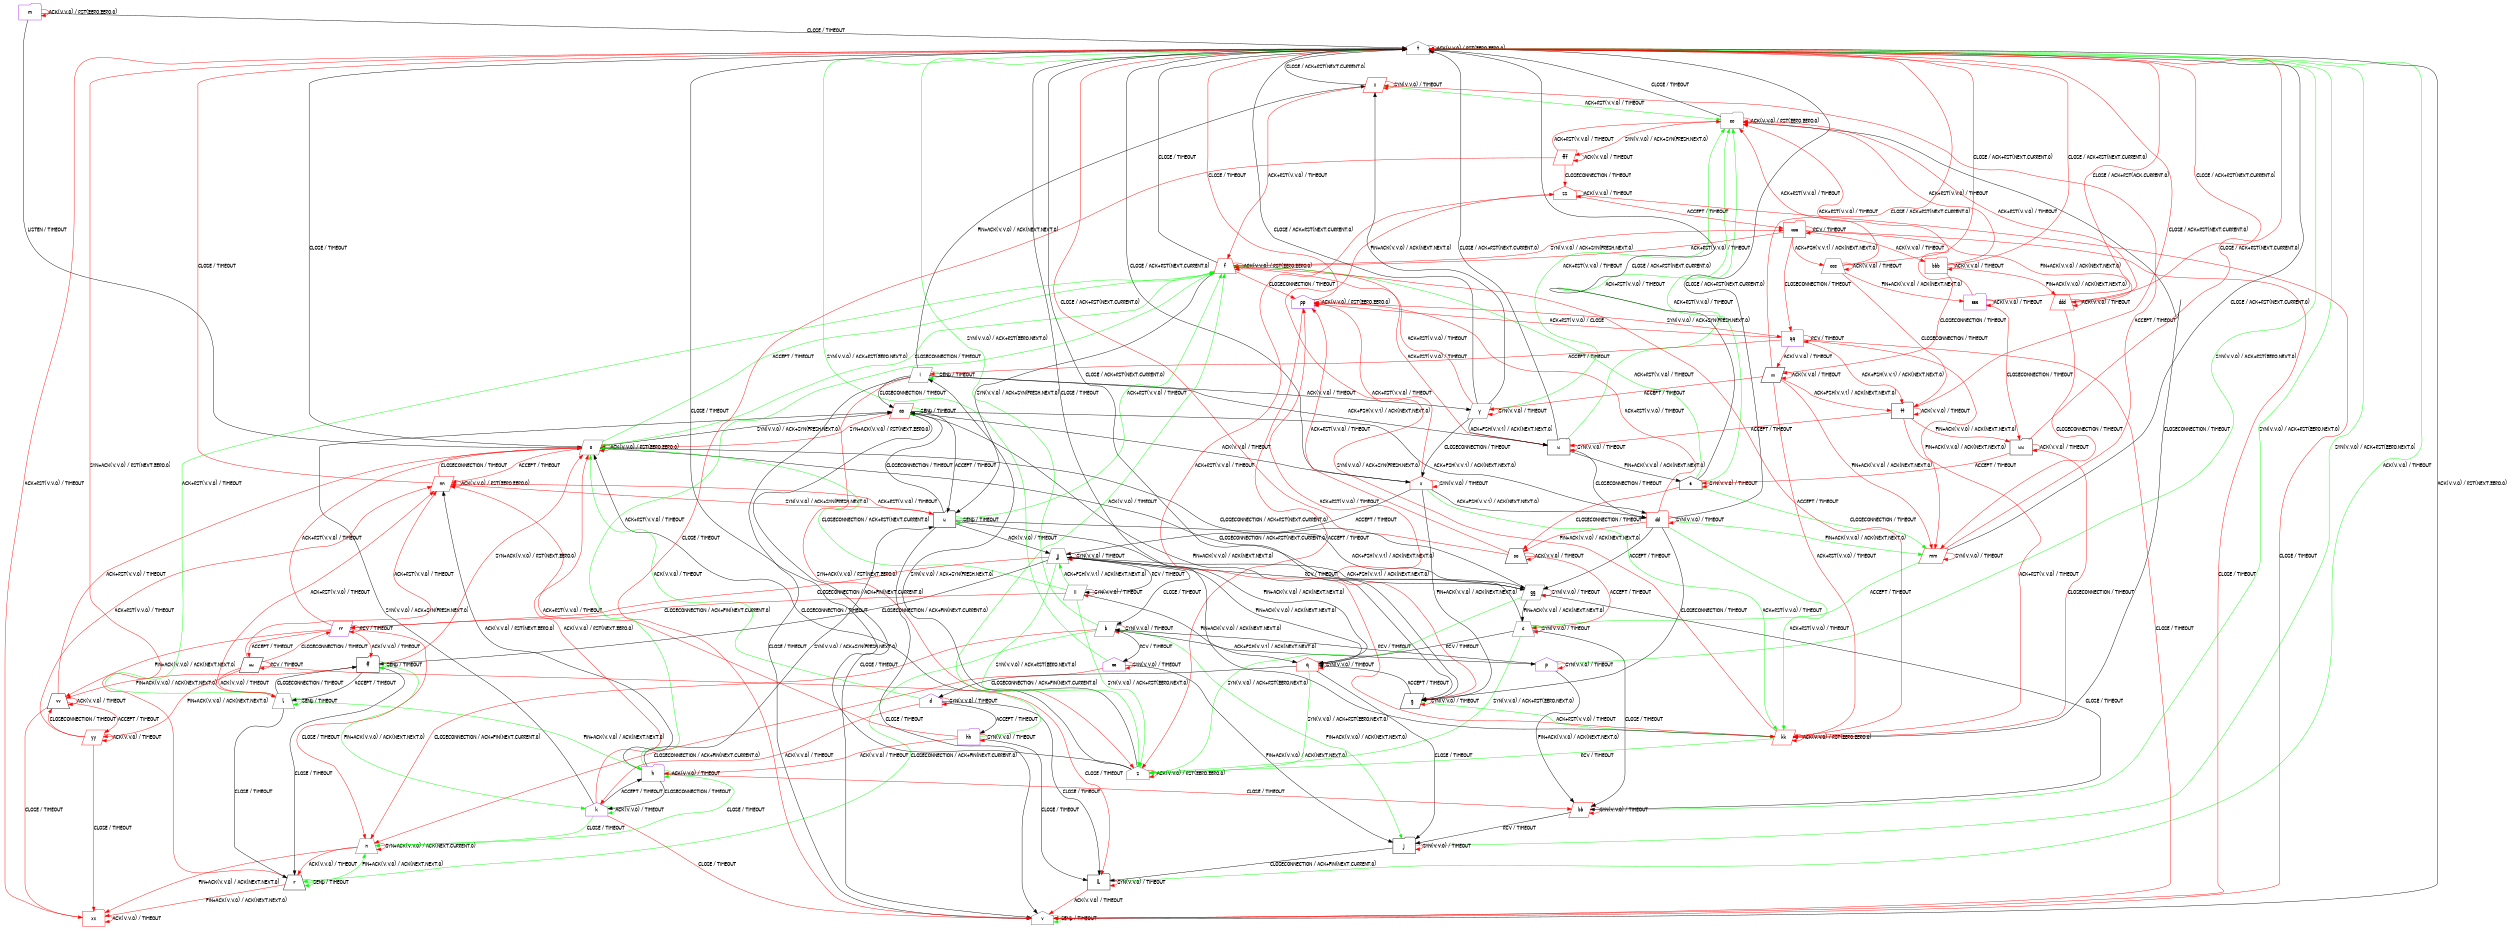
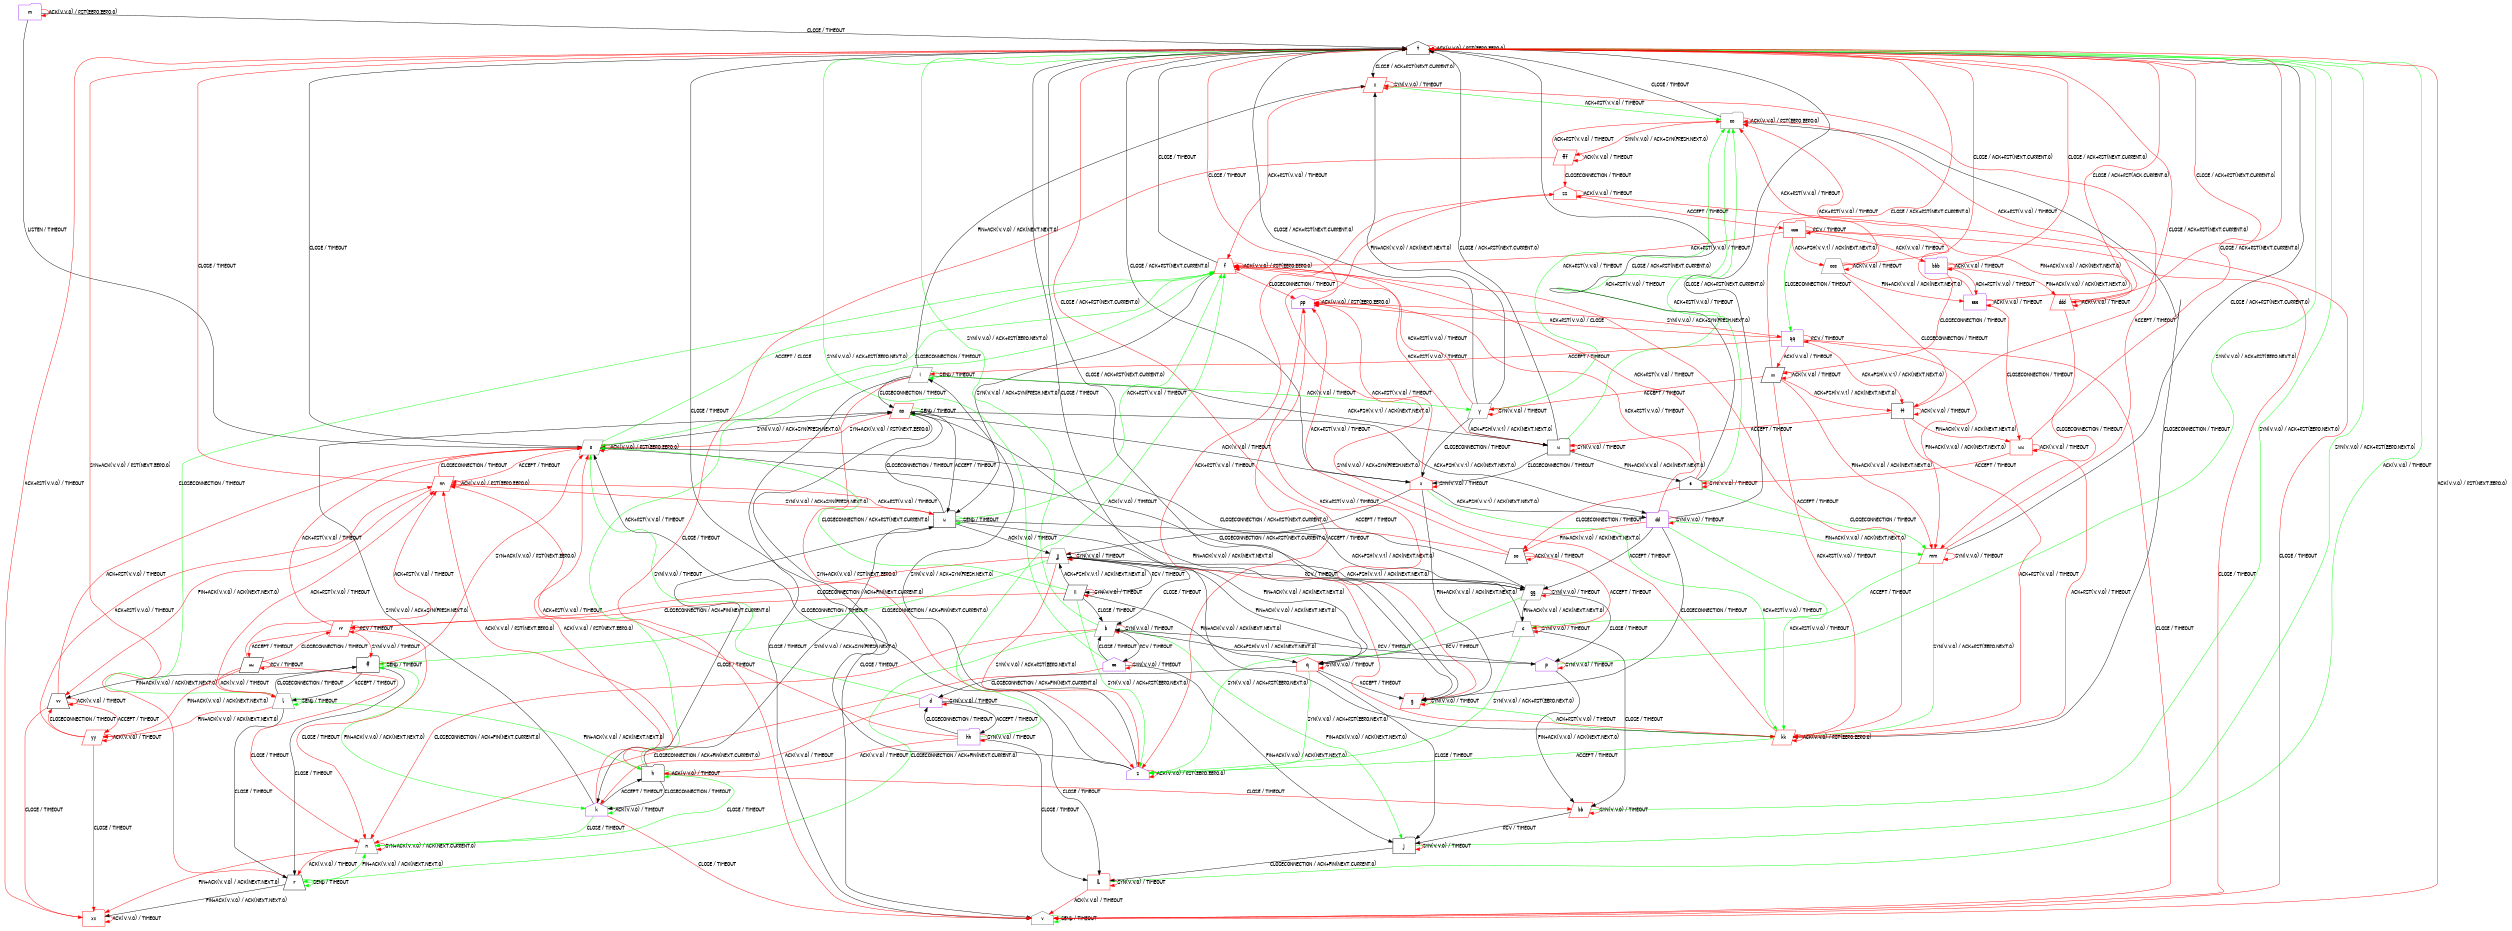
(1418, 49) -> (1418, 49)
(1310, 57) -> (1385, 56)
(1903, 182) -> (1966, 275)
(1508, 256) -> none
(1936, 266) -> (1936, 266)
(1784, 282) -> (1784, 282)
(1496, 314) -> (1496, 314)
(793, 357) -> (793, 357)
(1198, 389) -> (1198, 389)
(2021, 448) -> (2021, 448)
(212, 484) -> (212, 484)
(1595, 490) -> (1500, 474)
(1658, 520) -> (1658, 520)
(678, 574) -> (678, 574)
(1064, 577) -> (1064, 577)
(1075, 592) -> (1075, 592)
(2101, 592) -> (2101, 592)
none -> (1093, 607)
(341, 629) -> (341, 629)
(719, 633) -> (719, 633)
(196, 647) -> (239, 571)
(396, 647) -> (396, 647)
none -> (1100, 652)
(559, 662) -> (559, 662)
(2438, 669) -> (2438, 669)
(1372, 671) -> (1358, 686)
(212, 674) -> (212, 674)
(986, 674) -> (986, 674)
(722, 682) -> (320, 714)
(1412, 701) -> (1412, 701)
none -> (1933, 706)
(2096, 716) -> (1609, 614)
none -> (191, 721)
none -> (936, 727)
(924, 737) -> (674, 593)
(1597, 756) -> (1597, 756)
(653, 774) -> (653, 774)
(1138, 774) -> (1138, 774)
(1099, 882) -> (1099, 882)
(197, 900) -> (197, 900)
